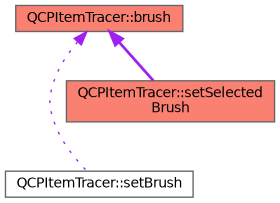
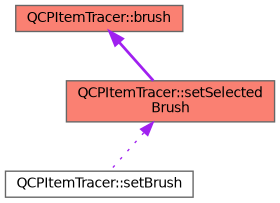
(50, 108) -> (127, 152)
